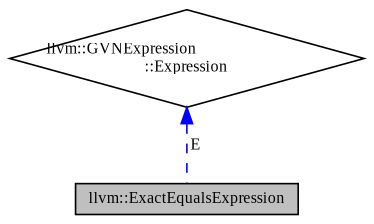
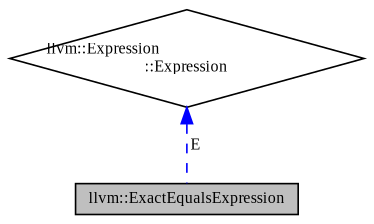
(187, 58) -> (187, 58)
